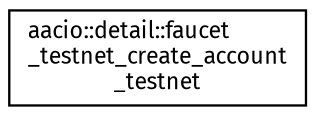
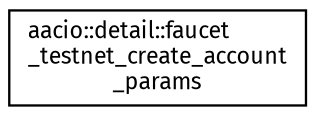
(158, 58) -> (158, 58)
